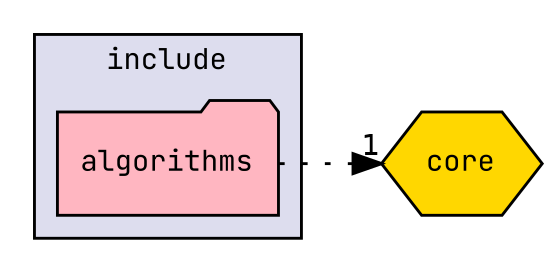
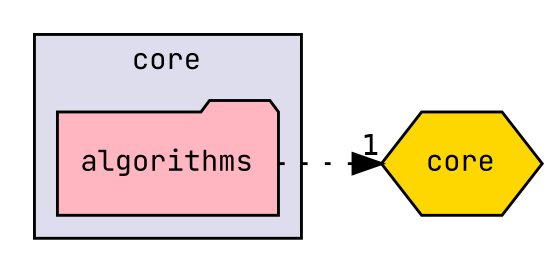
(168, 62) -> (168, 62)
